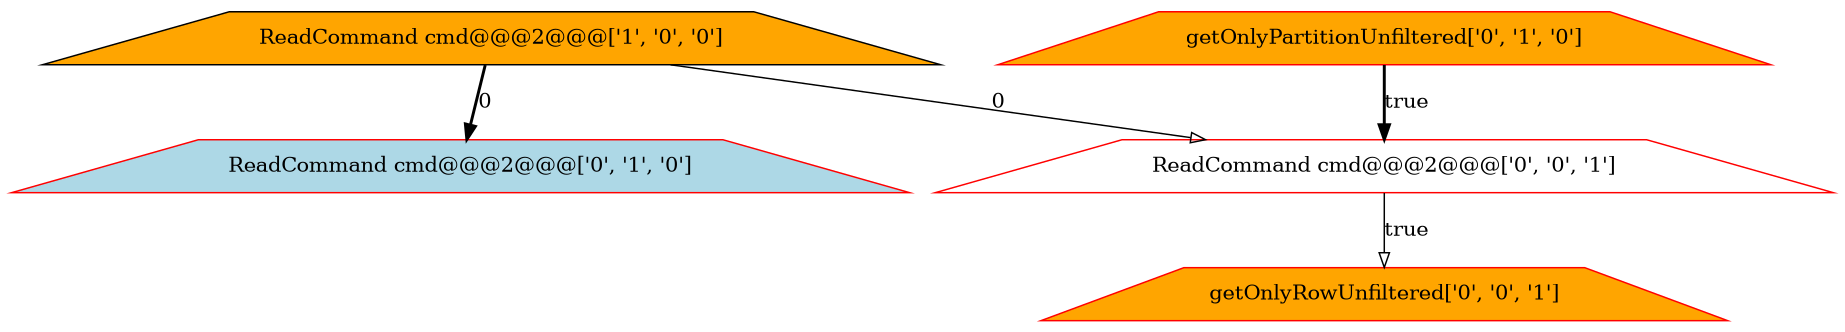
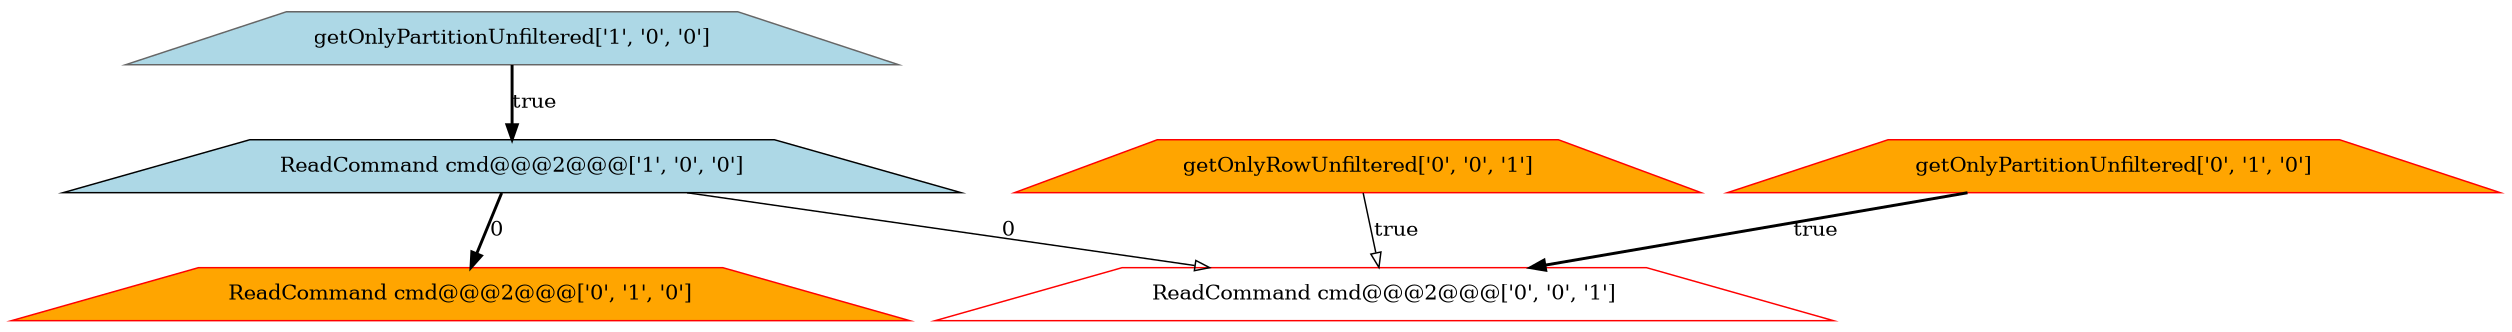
(491, 38) -> (512, 166)
none -> (512, 38)
(461, 166) -> (461, 294)
(1384, 223) -> (1369, 223)
